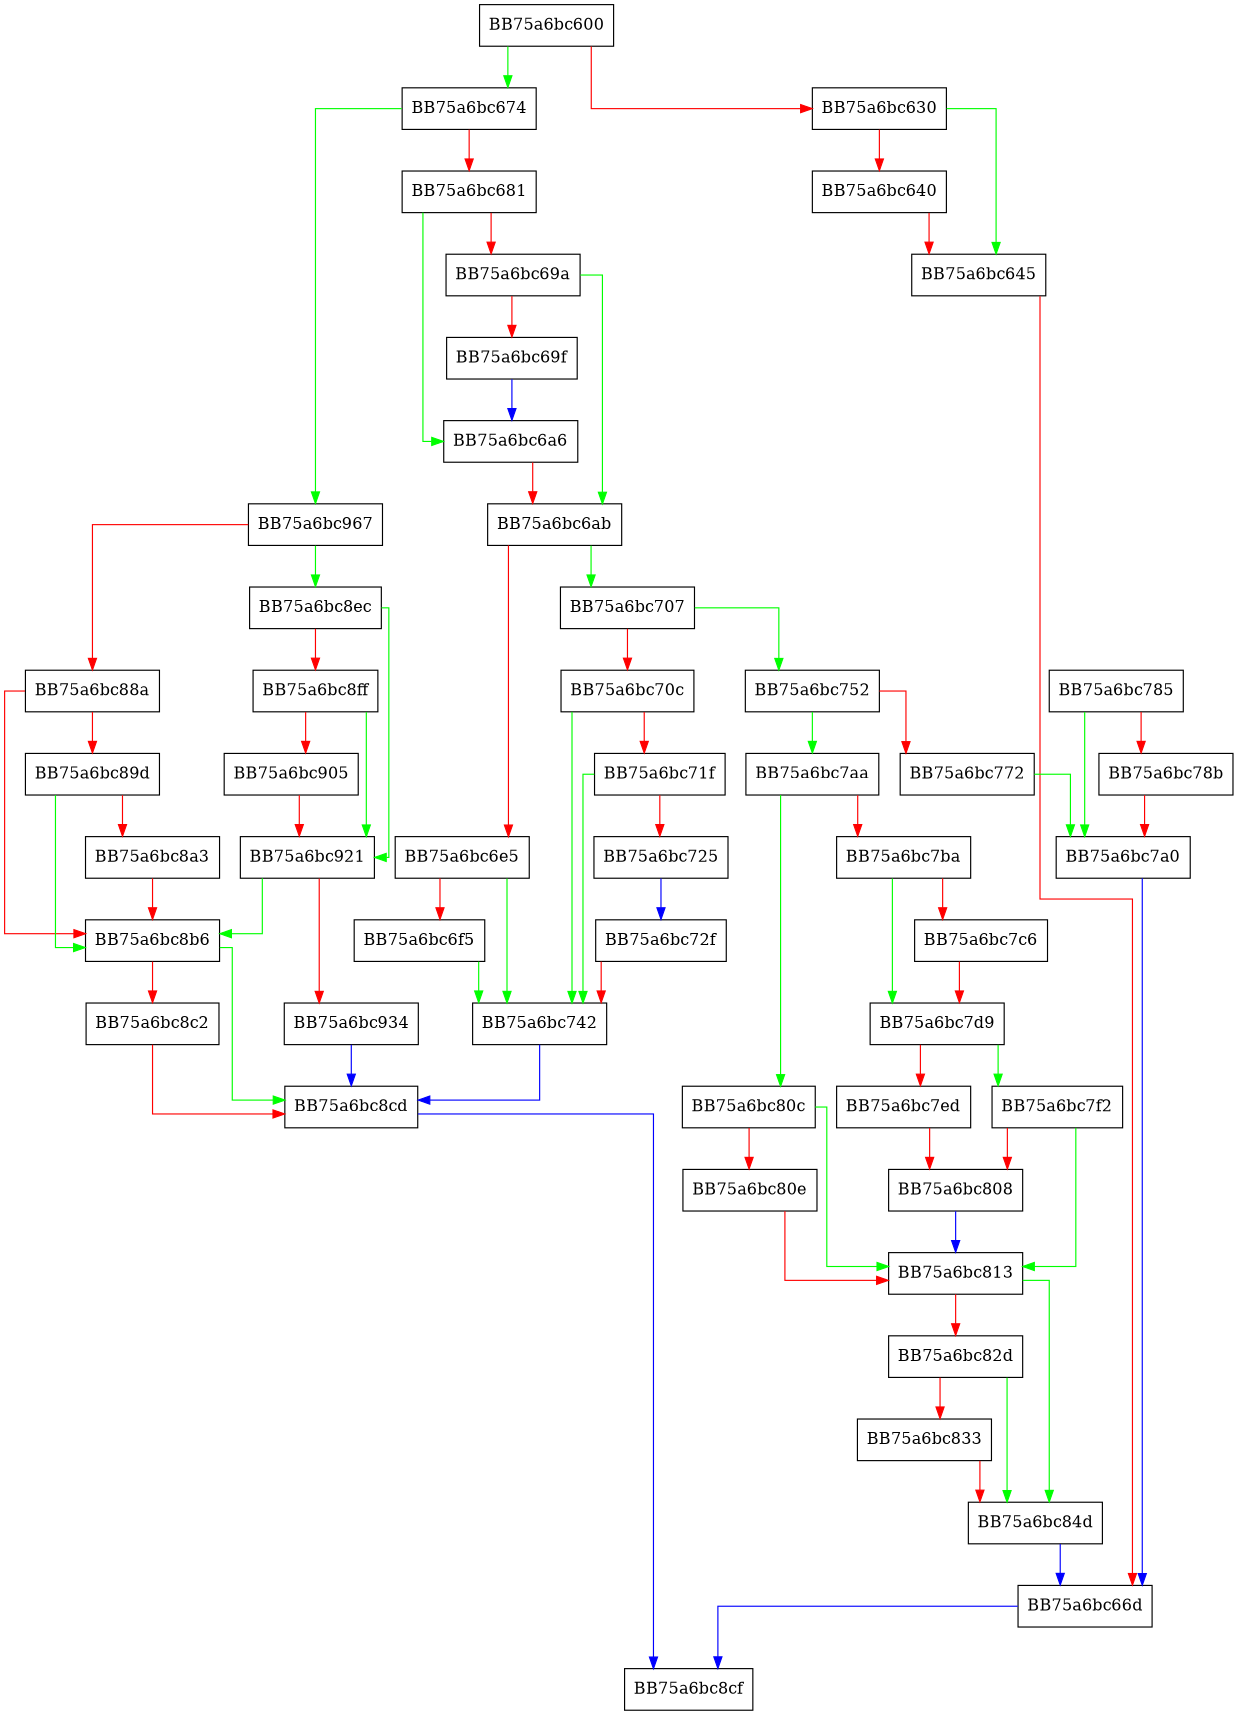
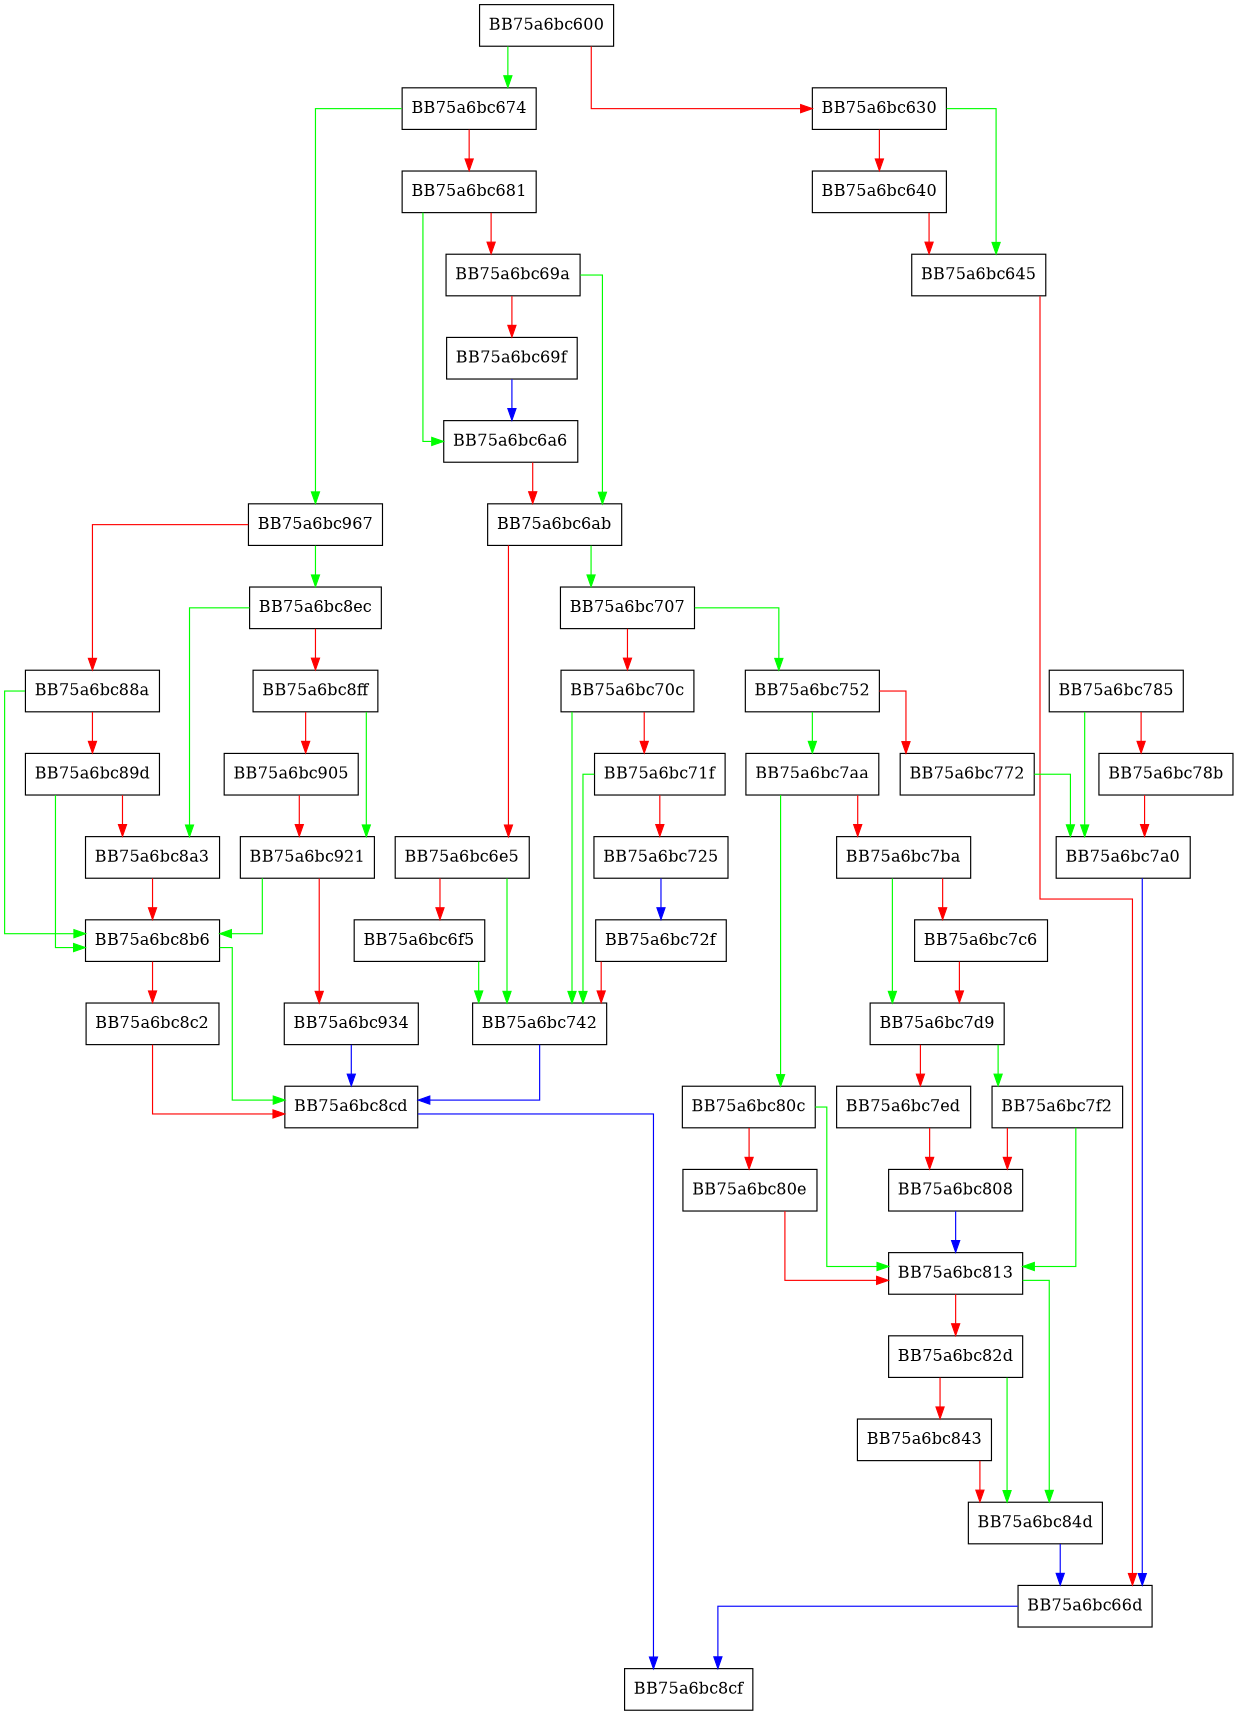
(389, 730) -> (190, 686)
(5, 837) -> (5, 837)
(924, 1440) -> (924, 1440)
